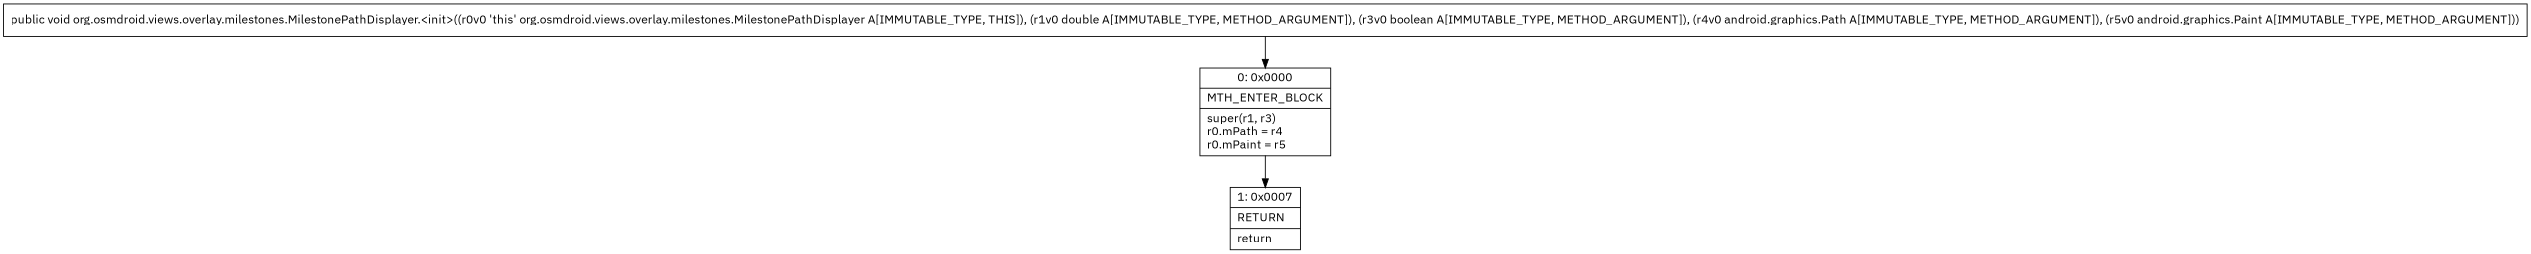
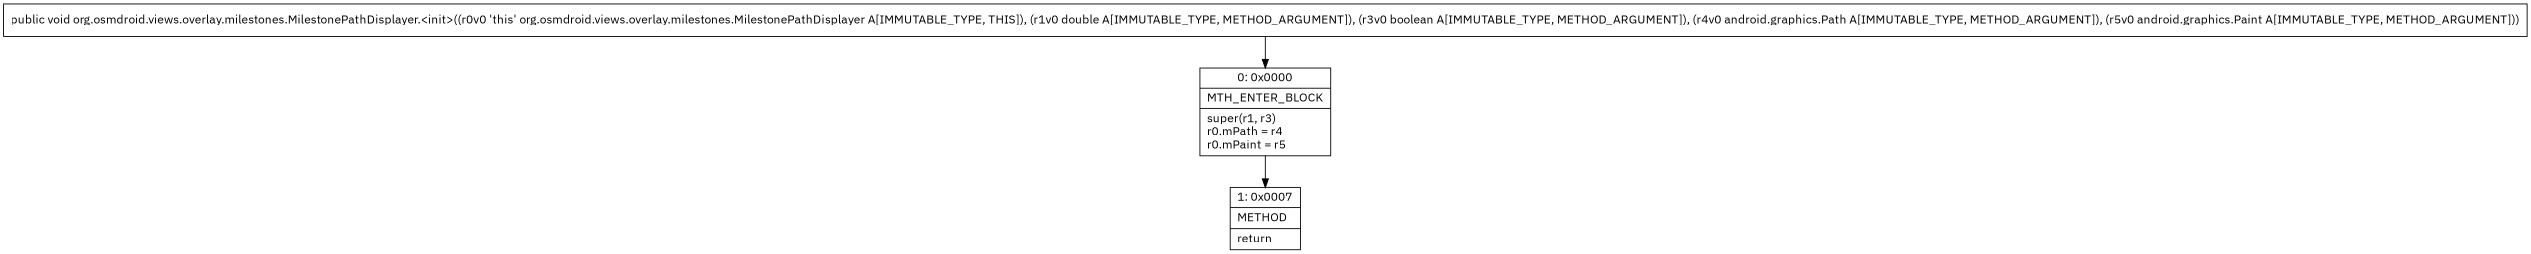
(1261, 218) -> (1263, 218)
